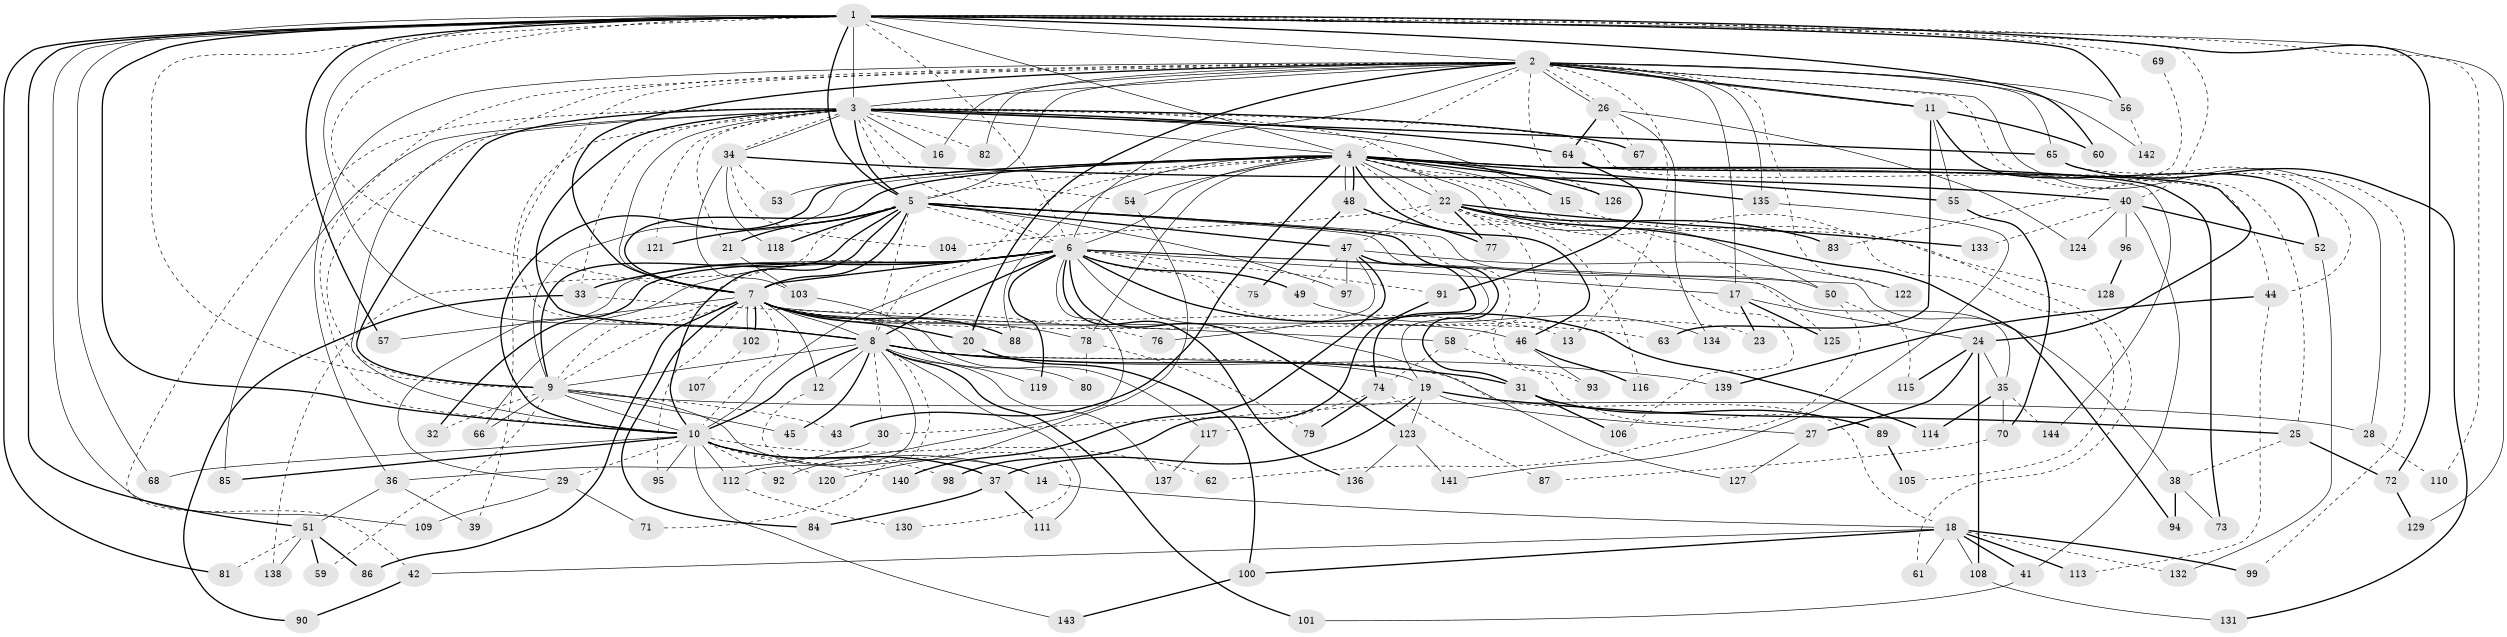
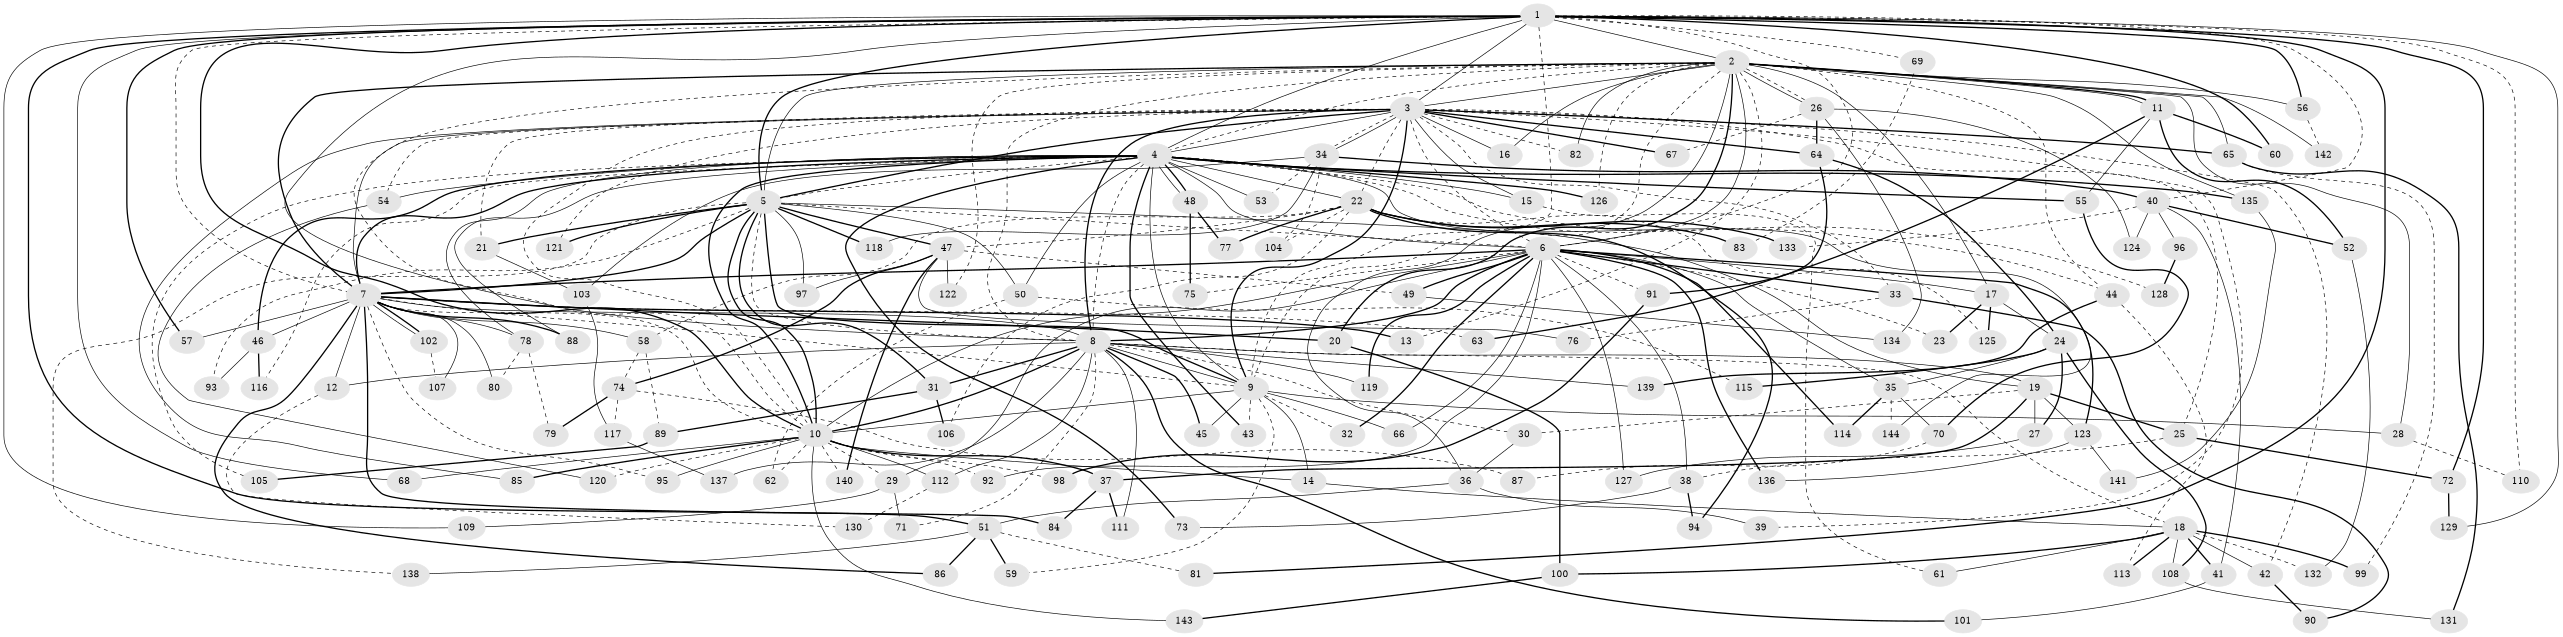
(387, 215) -> (790, 128)
(695, 309) -> none
(1120, 319) -> (886, 312)
none -> (450, 326)
